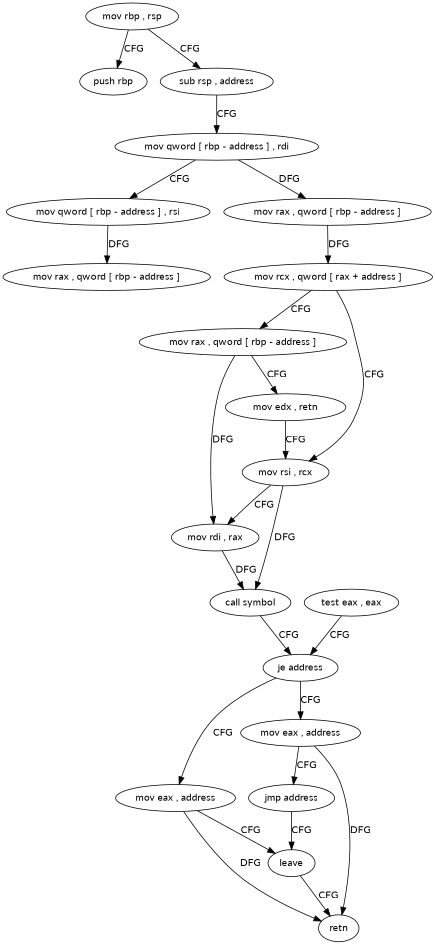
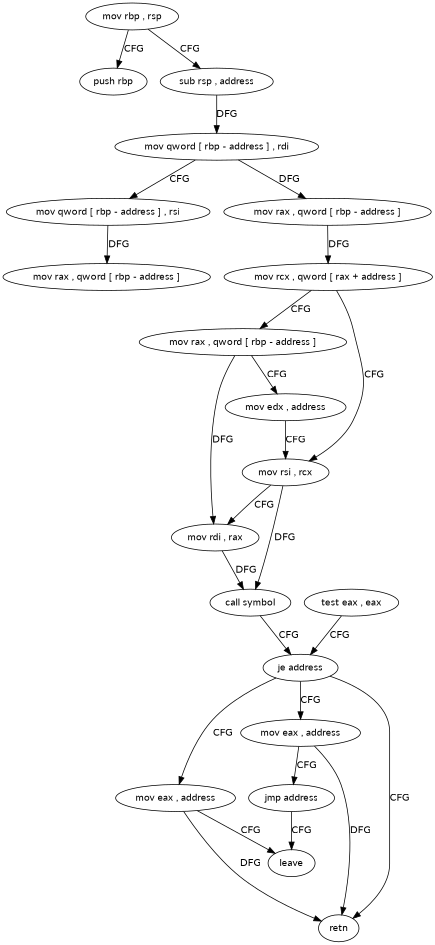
(227, 114) -> (227, 114)
(286, 407) -> (286, 407)
(313, 893) -> (390, 785)
